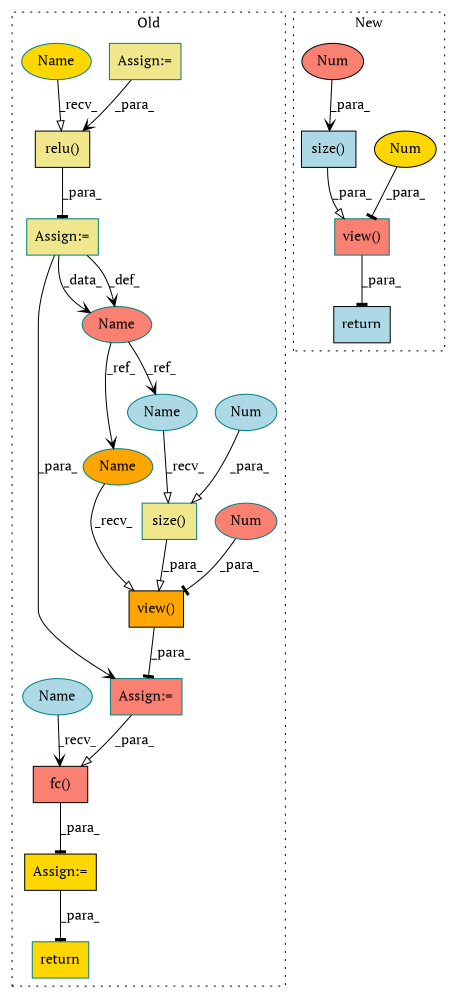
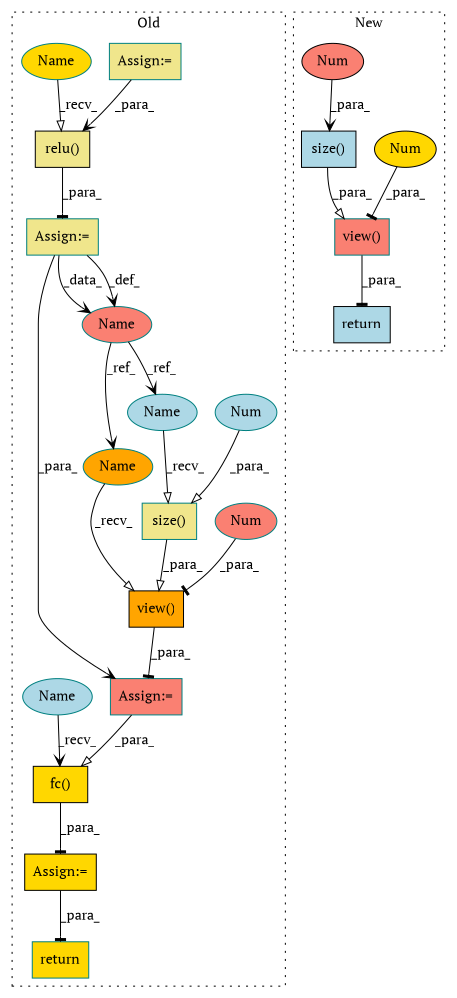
(60, 784) -> (60, 784)
